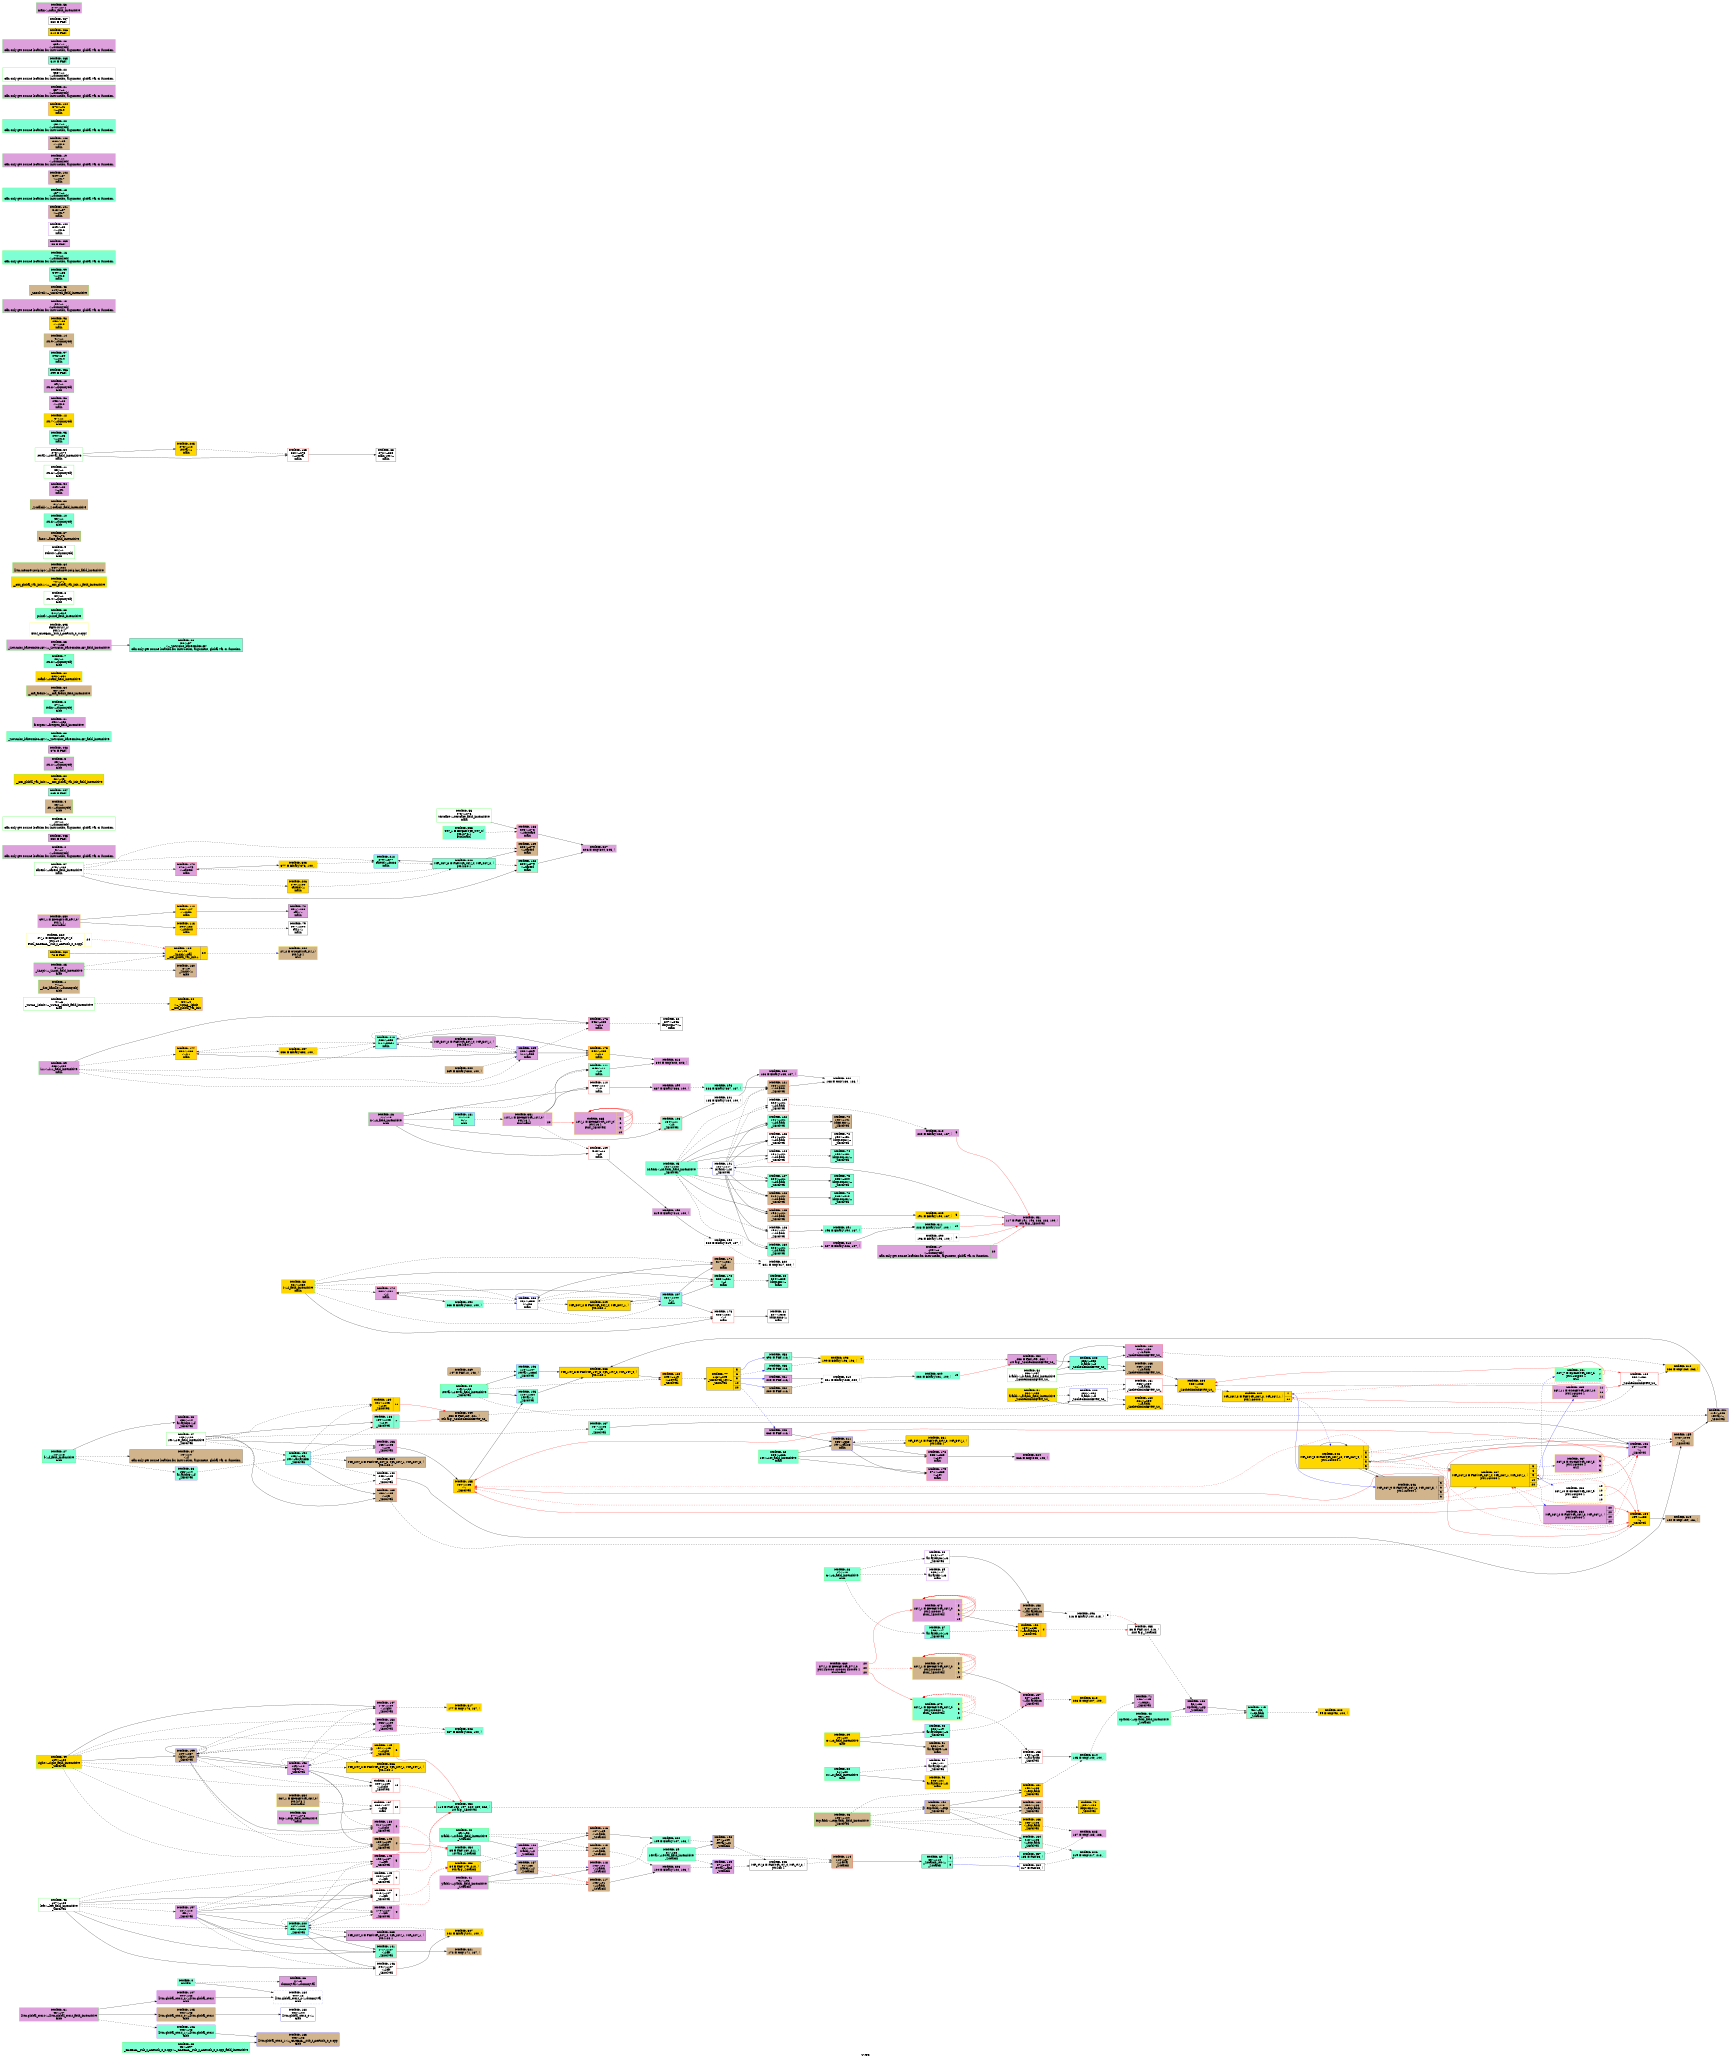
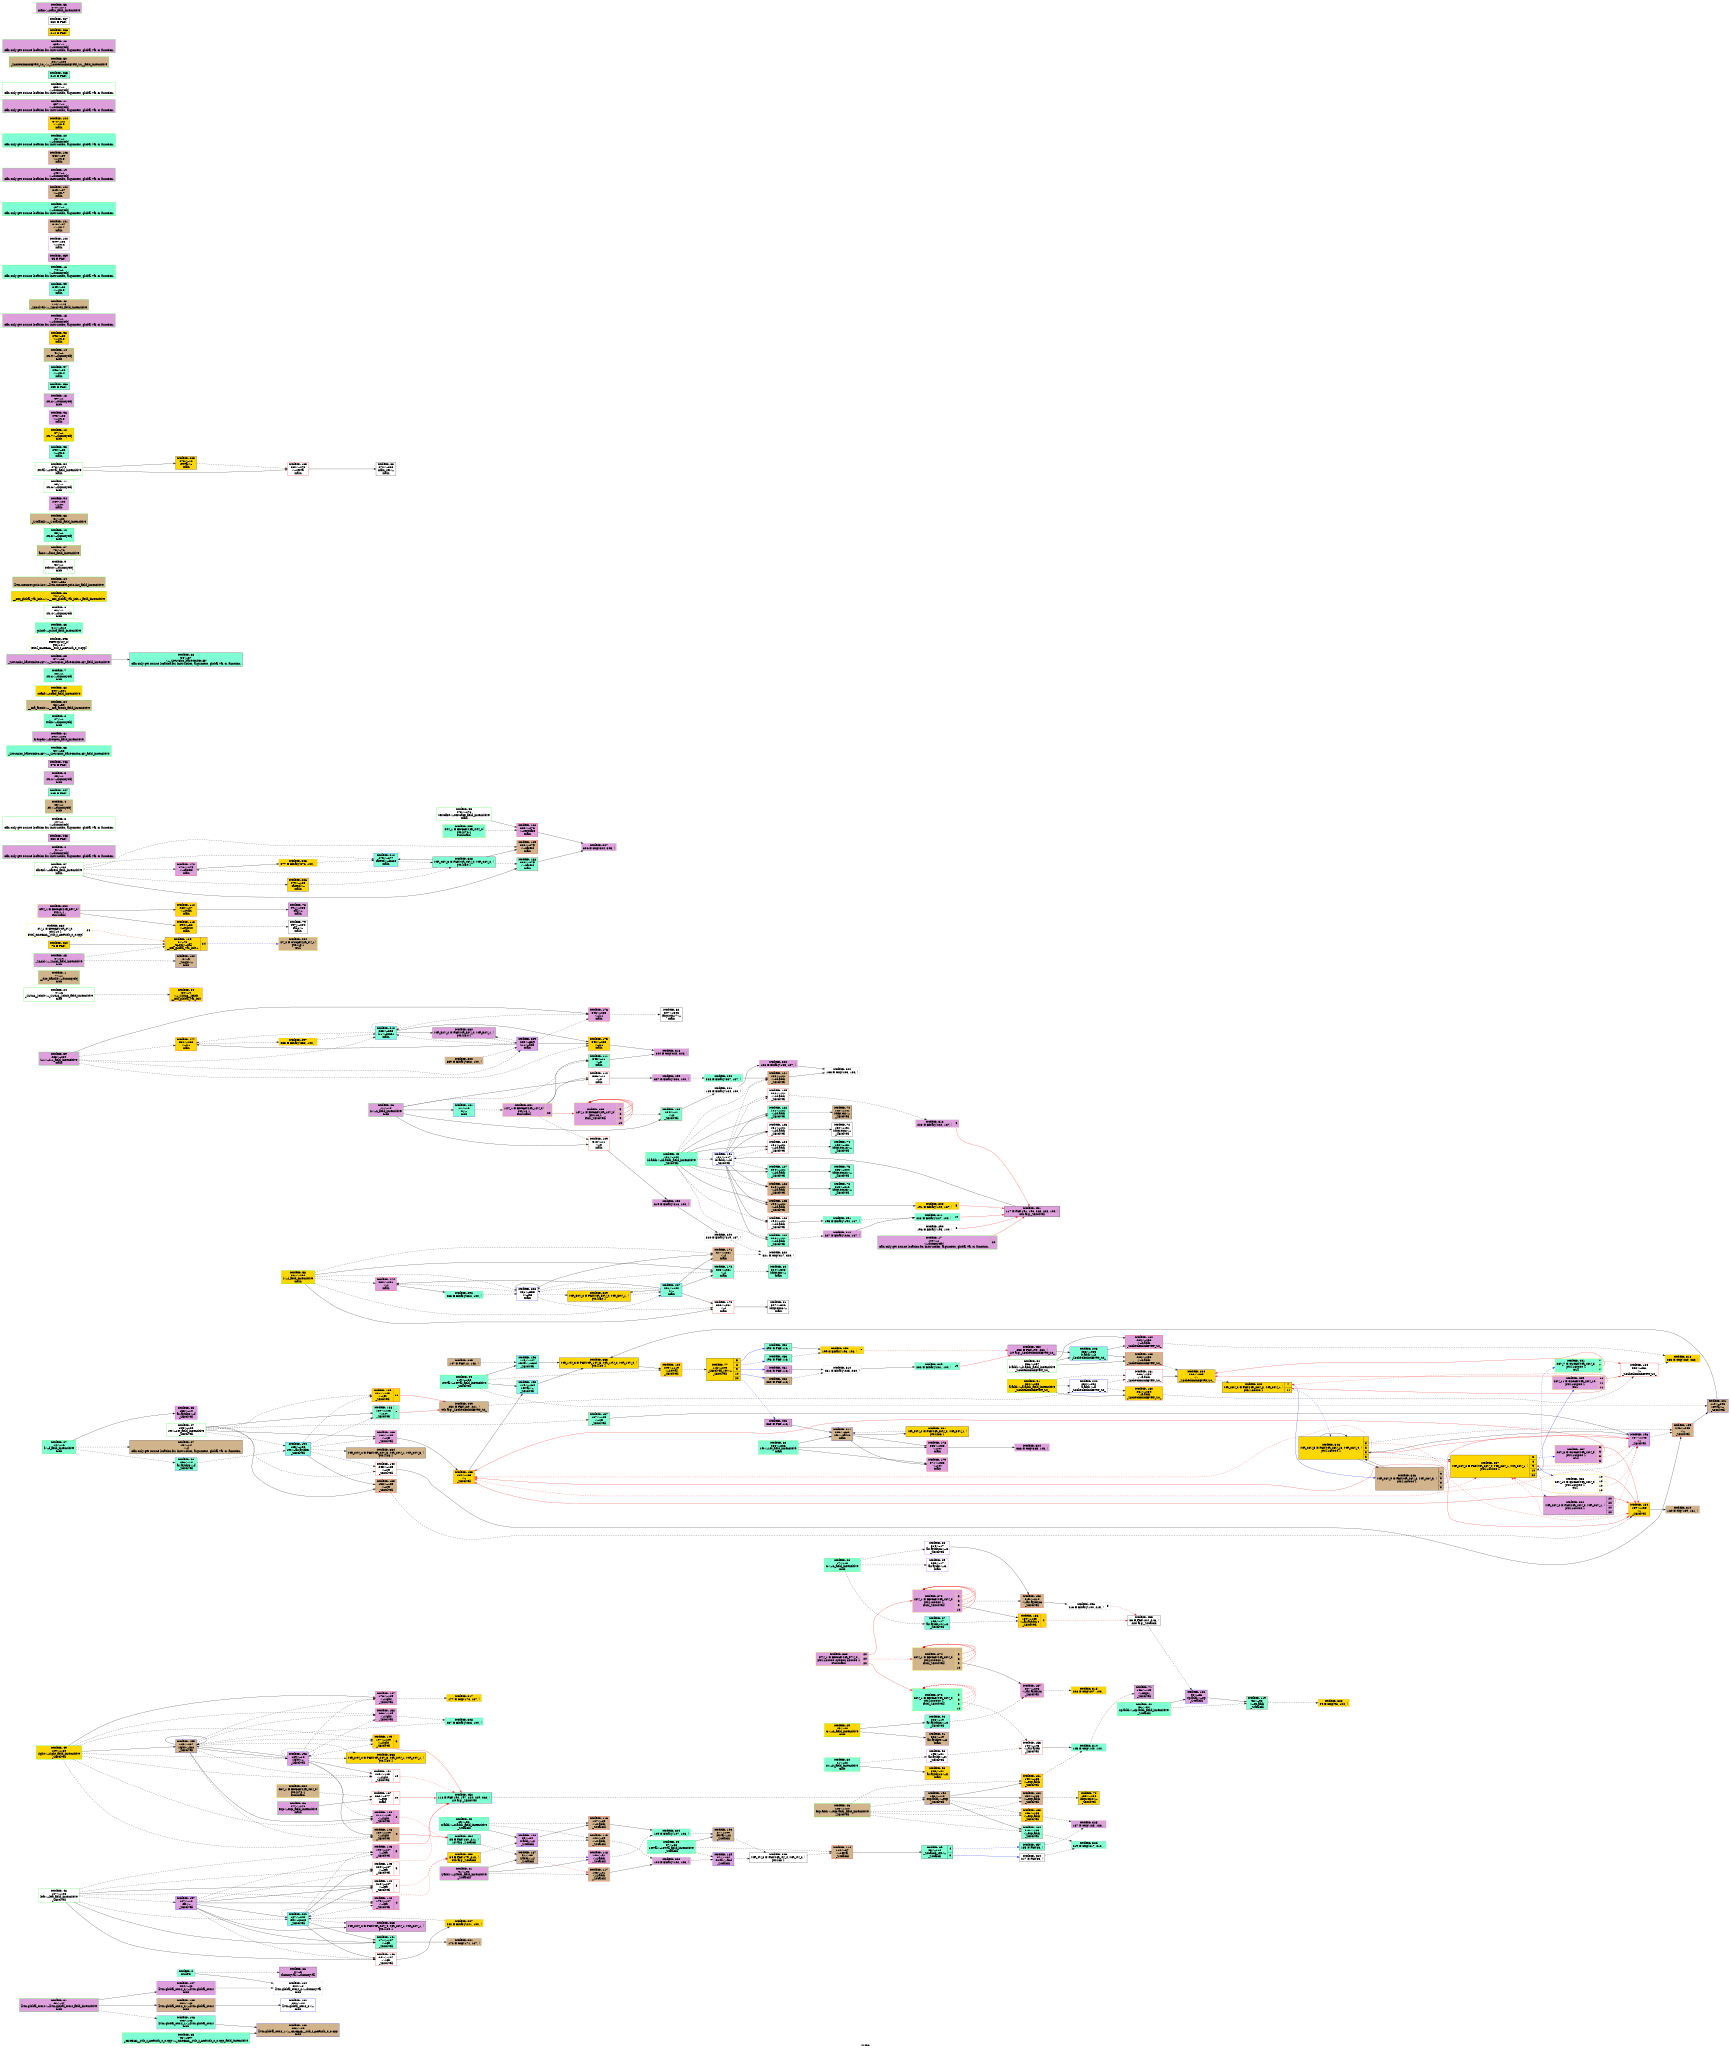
none -> (59, 62)
(59, 779) -> none
(427, 1119) -> (427, 1110)
(1683, 1520) -> (1683, 1511)
